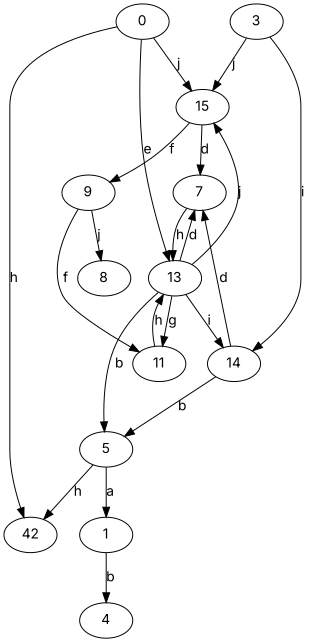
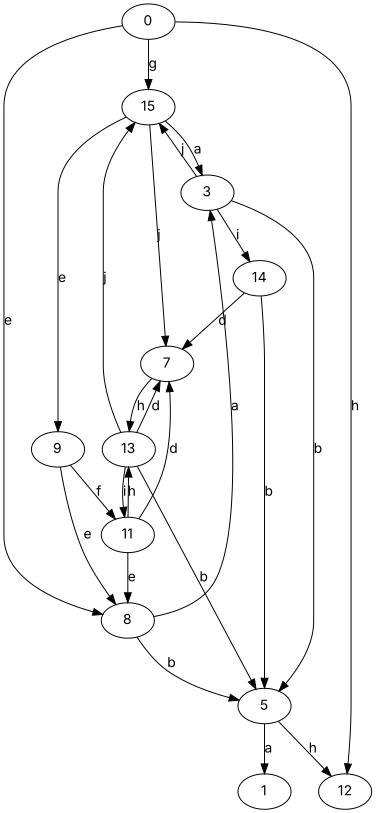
(179, 64) -> (153, 64)
none -> (185, 141)
(142, 147) -> (4, 306)
(172, 150) -> (62, 278)
(205, 150) -> (159, 236)
(99, 236) -> (88, 535)
(202, 317) -> none
(173, 321) -> (125, 492)
none -> (314, 424)
none -> (232, 438)
none -> (166, 458)
(30, 535) -> (345, 792)
none -> (128, 573)
(106, 620) -> none
none -> (177, 677)
